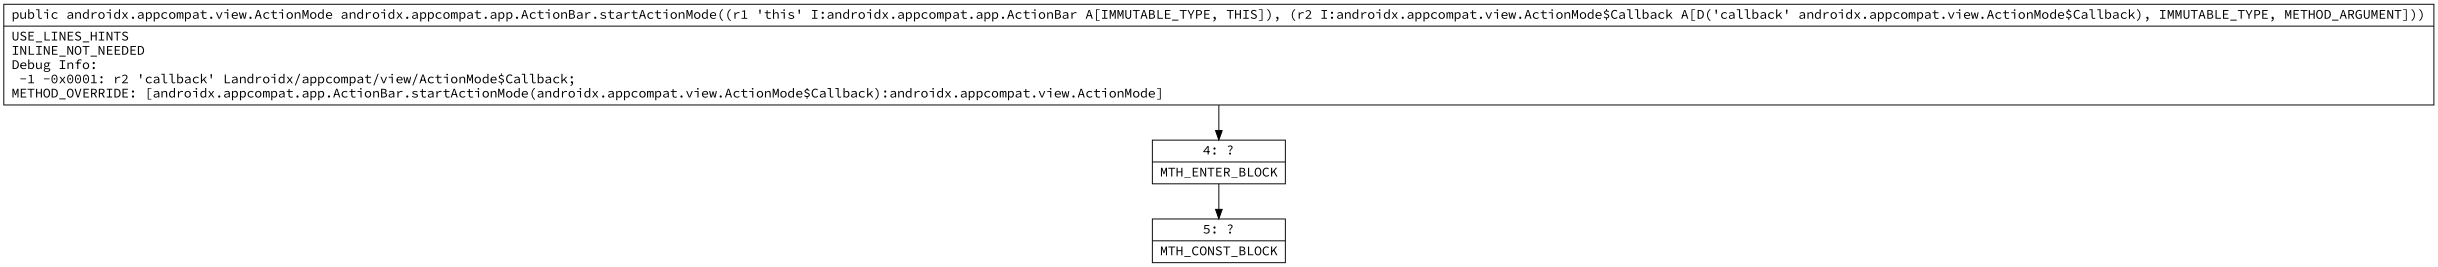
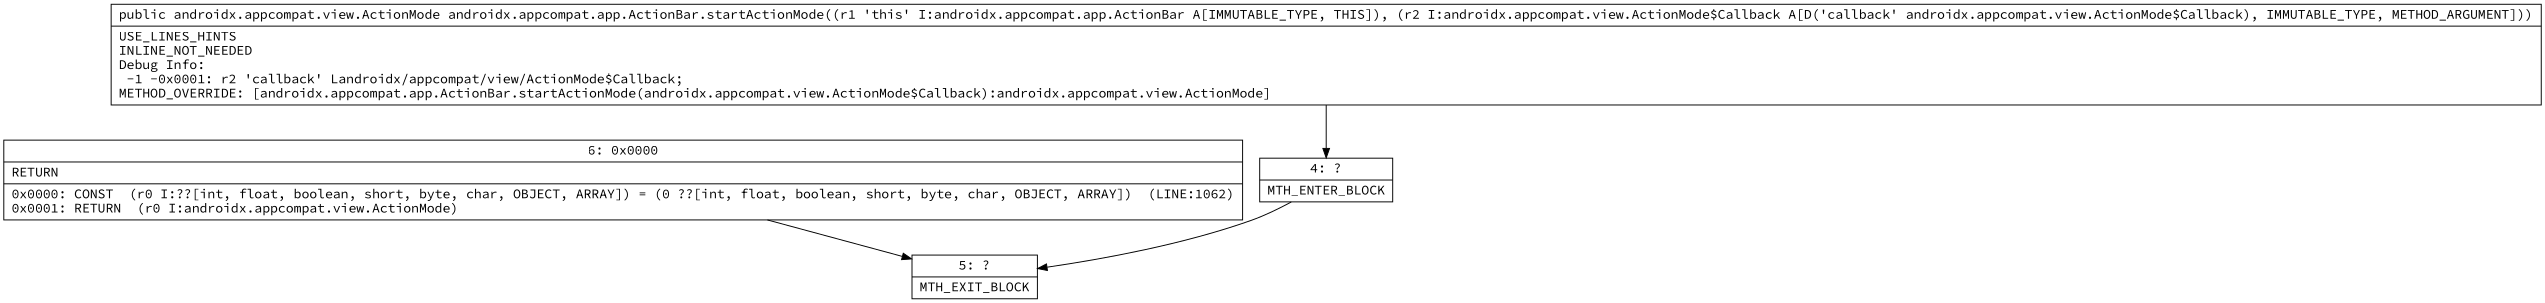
none -> (623, 180)
(1219, 251) -> (975, 287)
